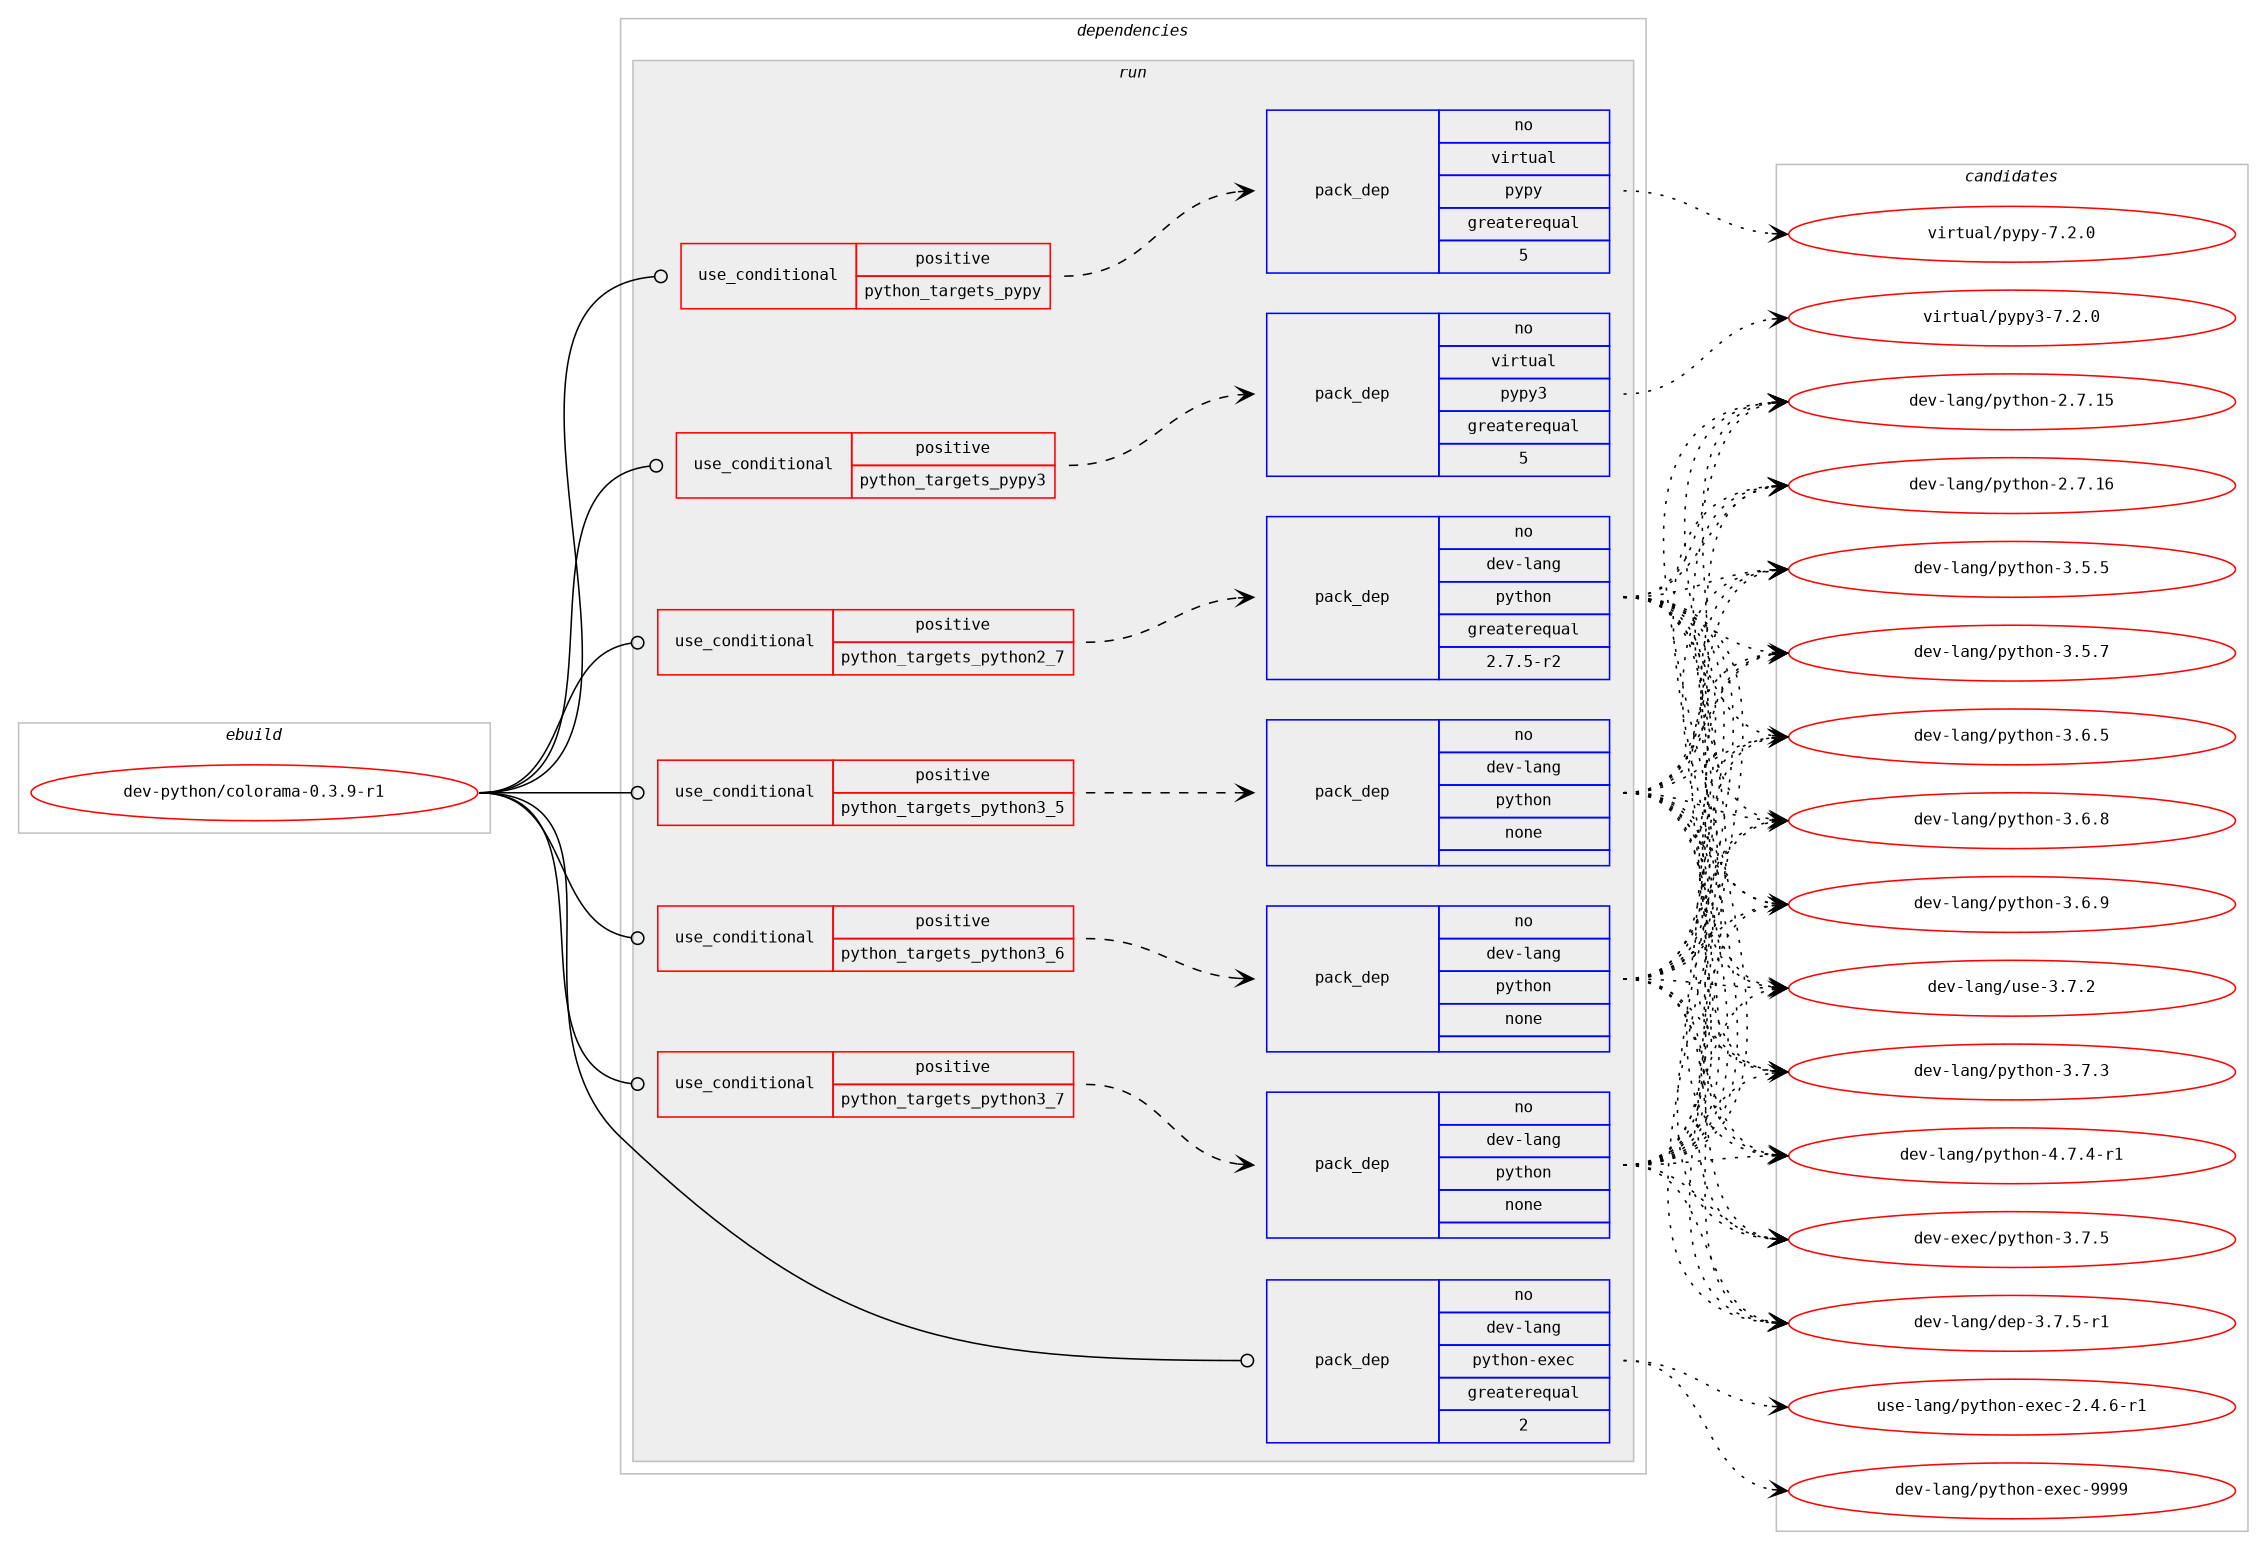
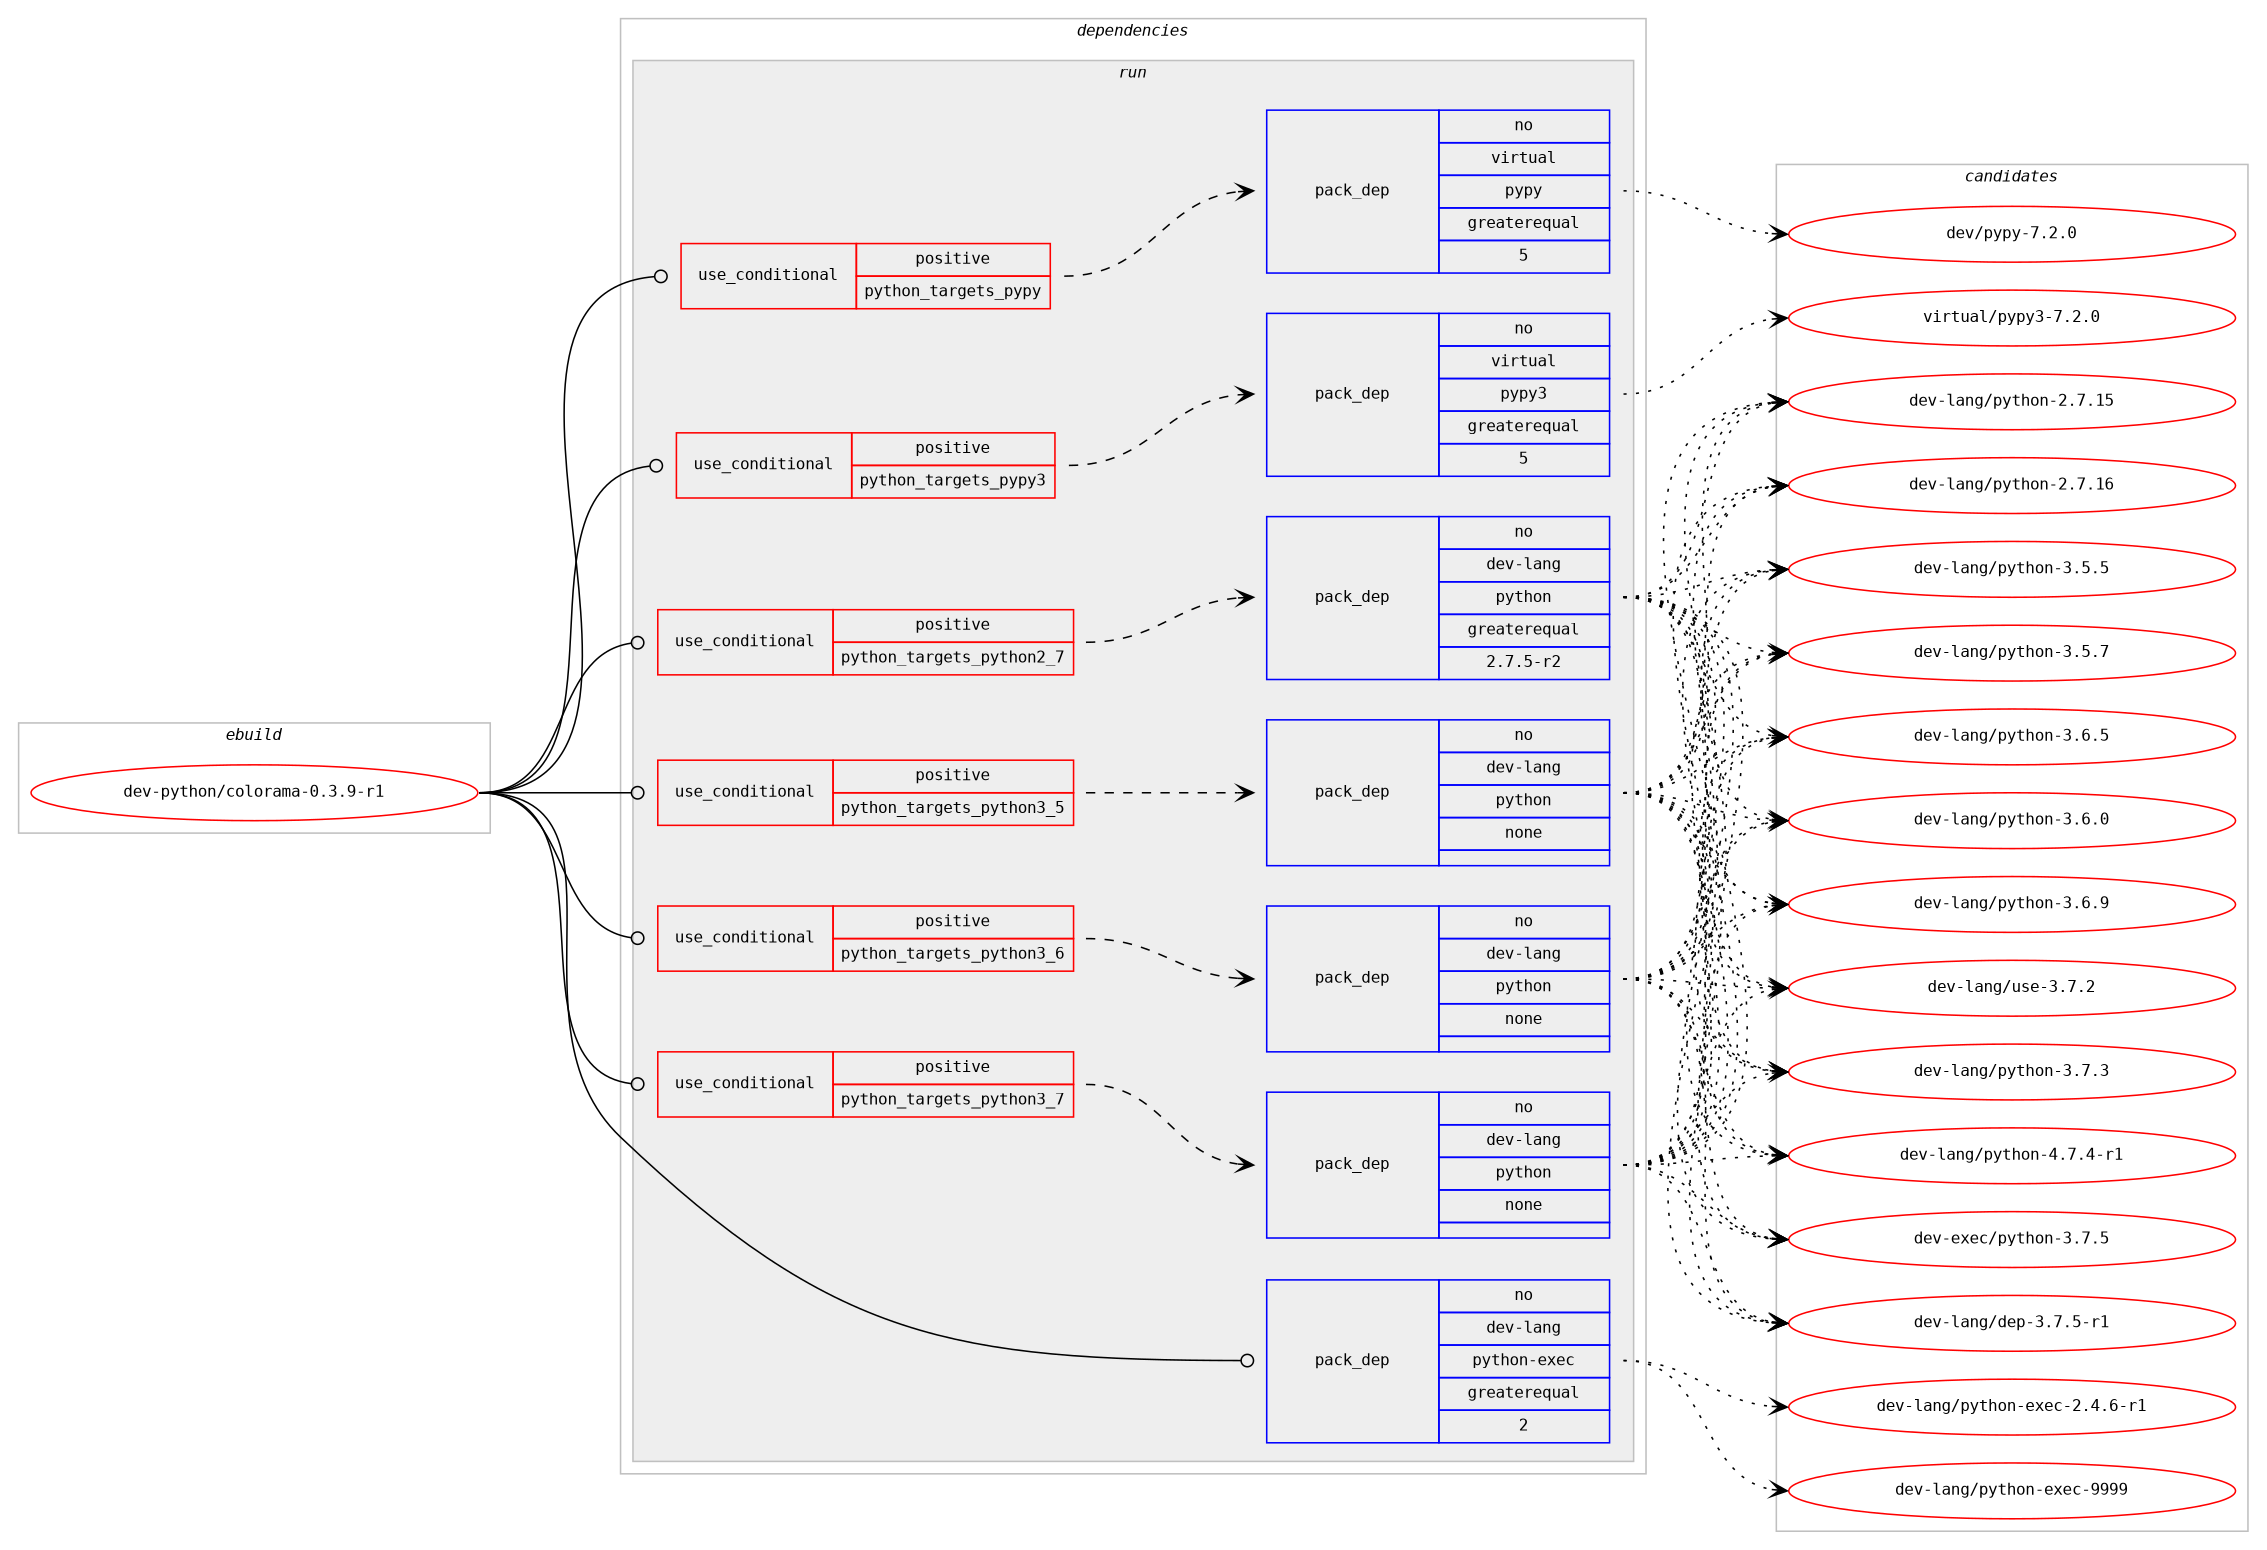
(2012, 234) -> (2012, 234)
(2012, 821) -> (2012, 821)
(2012, 1407) -> (2012, 1407)
